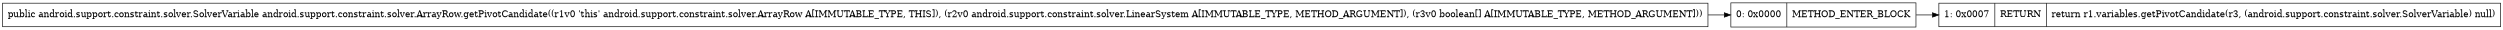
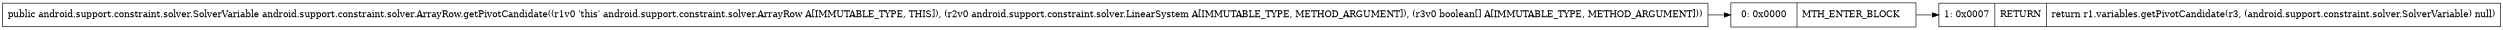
(1851, 15) -> (1851, 15)
